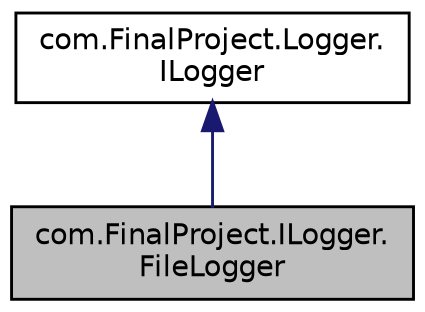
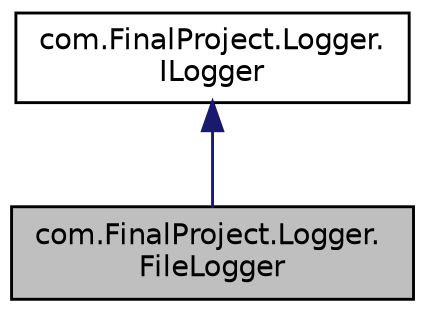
(213, 253) -> (213, 253)
